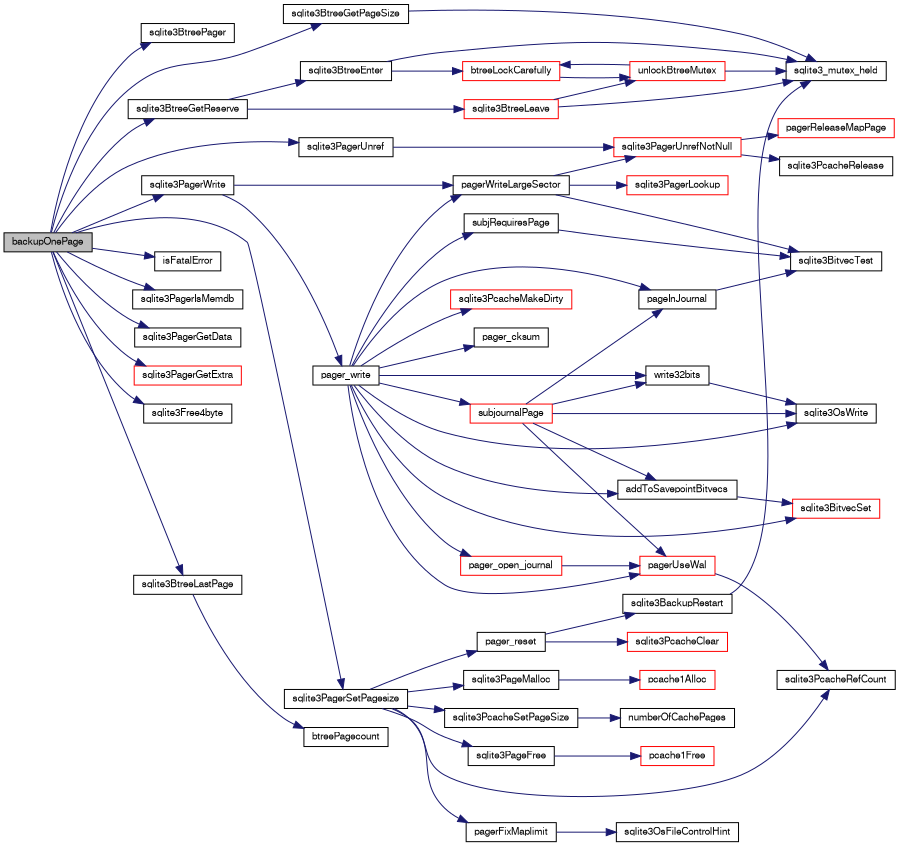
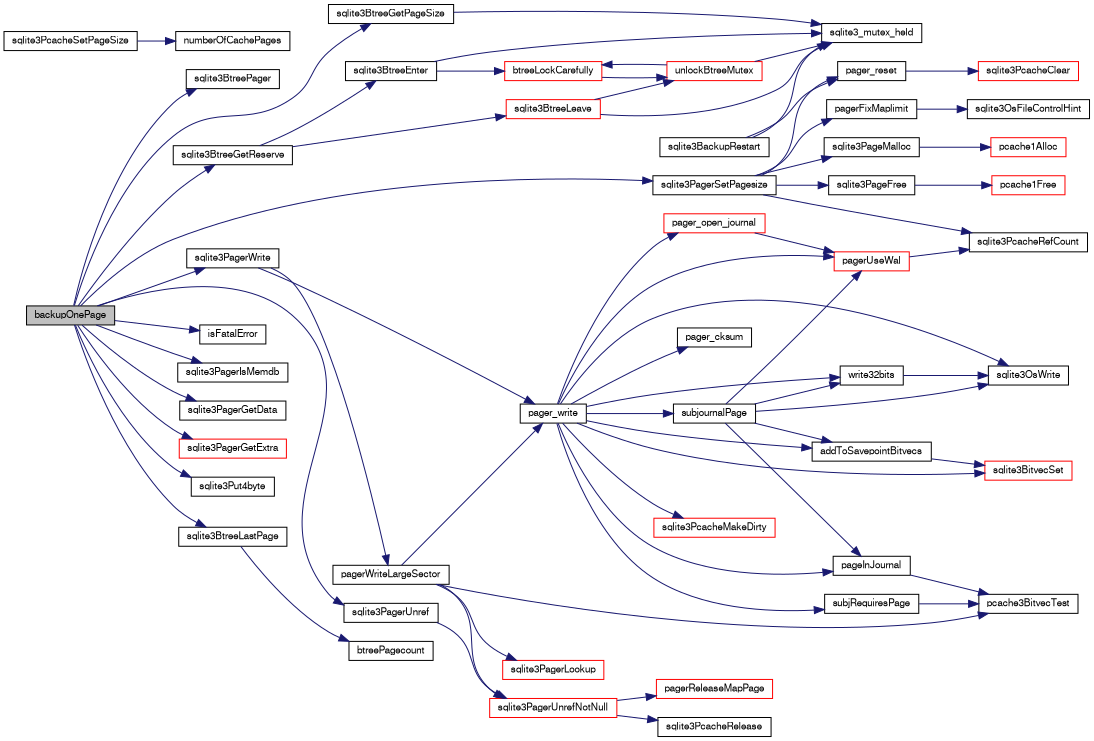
(836, 261) -> (1028, 604)
(388, 274) -> (468, 498)
(188, 414) -> (233, 487)
(511, 414) -> (714, 414)
(585, 625) -> (789, 113)
(421, 708) -> none
